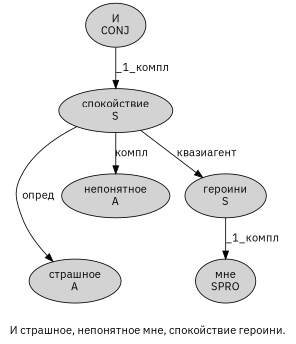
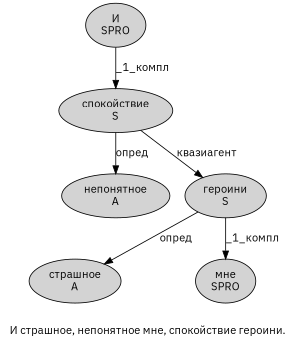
(116, 25) -> (116, 25)
(132, 153) -> (132, 153)
(19, 182) -> (155, 236)
